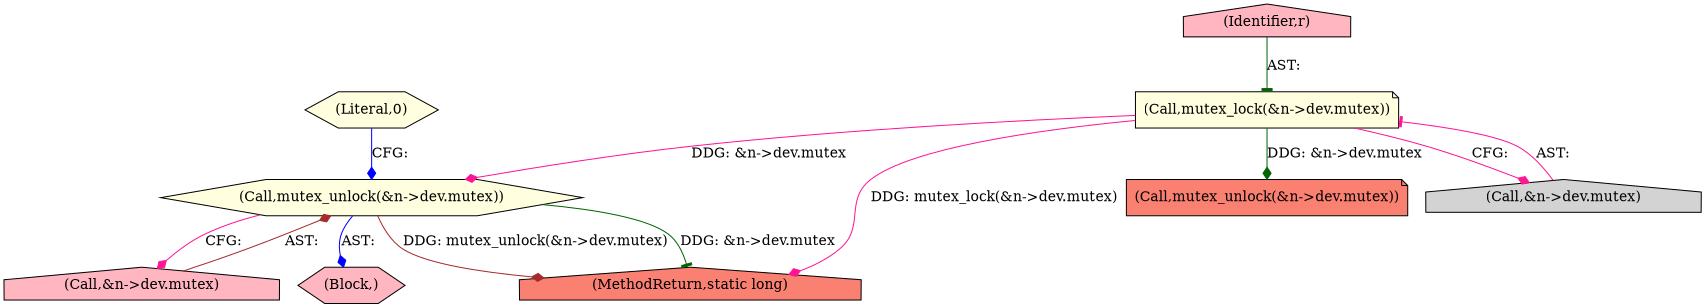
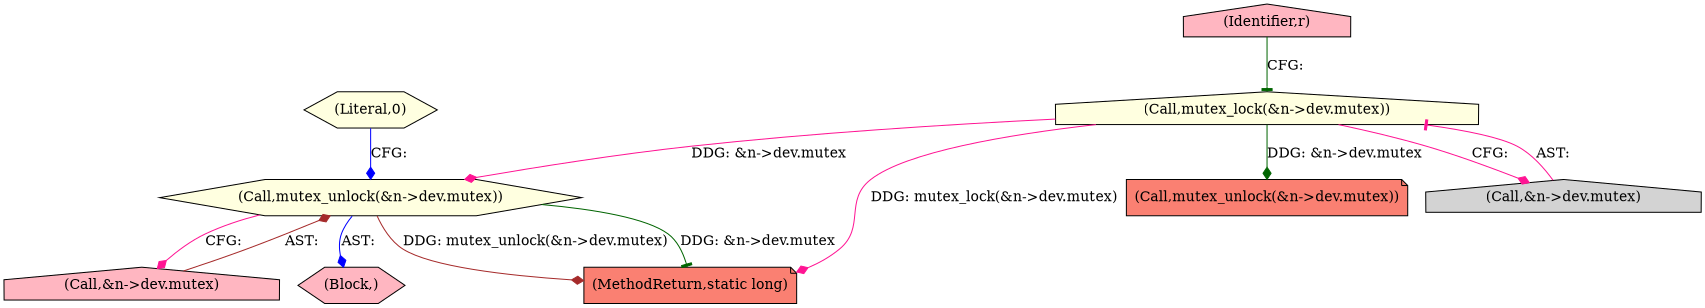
(1286, 66) -> (1288, 66)
(1267, 110) -> (1267, 110)
(690, 285) -> (690, 285)
